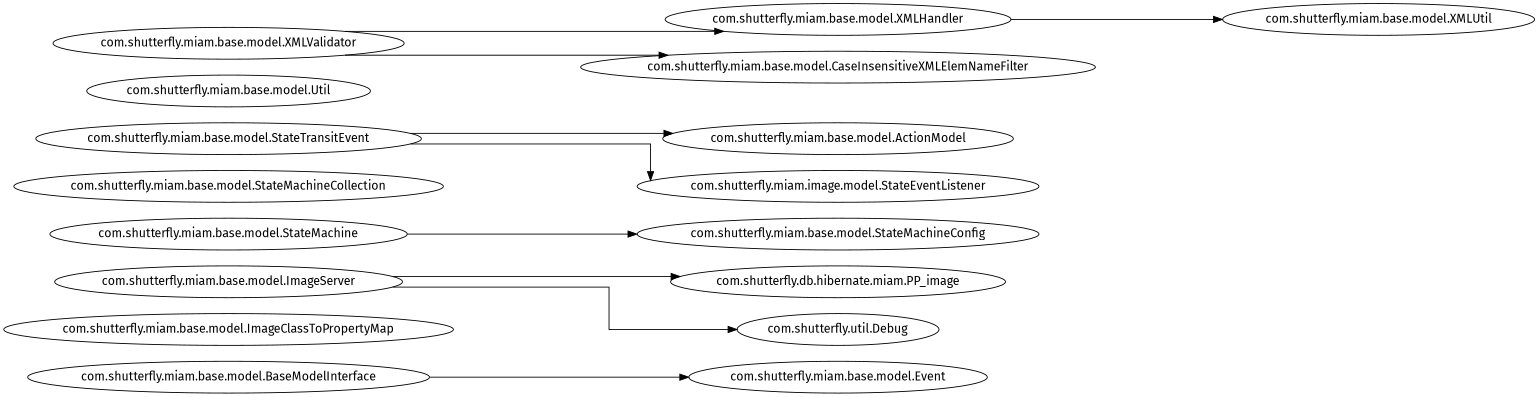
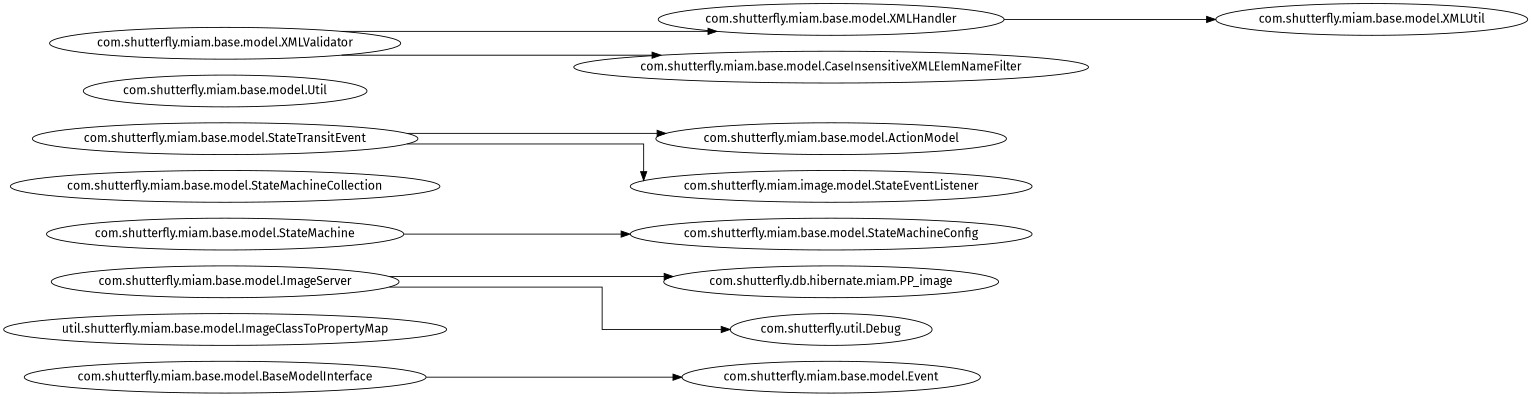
(229, 329) -> (225, 329)
